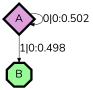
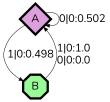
none -> (57, 55)
